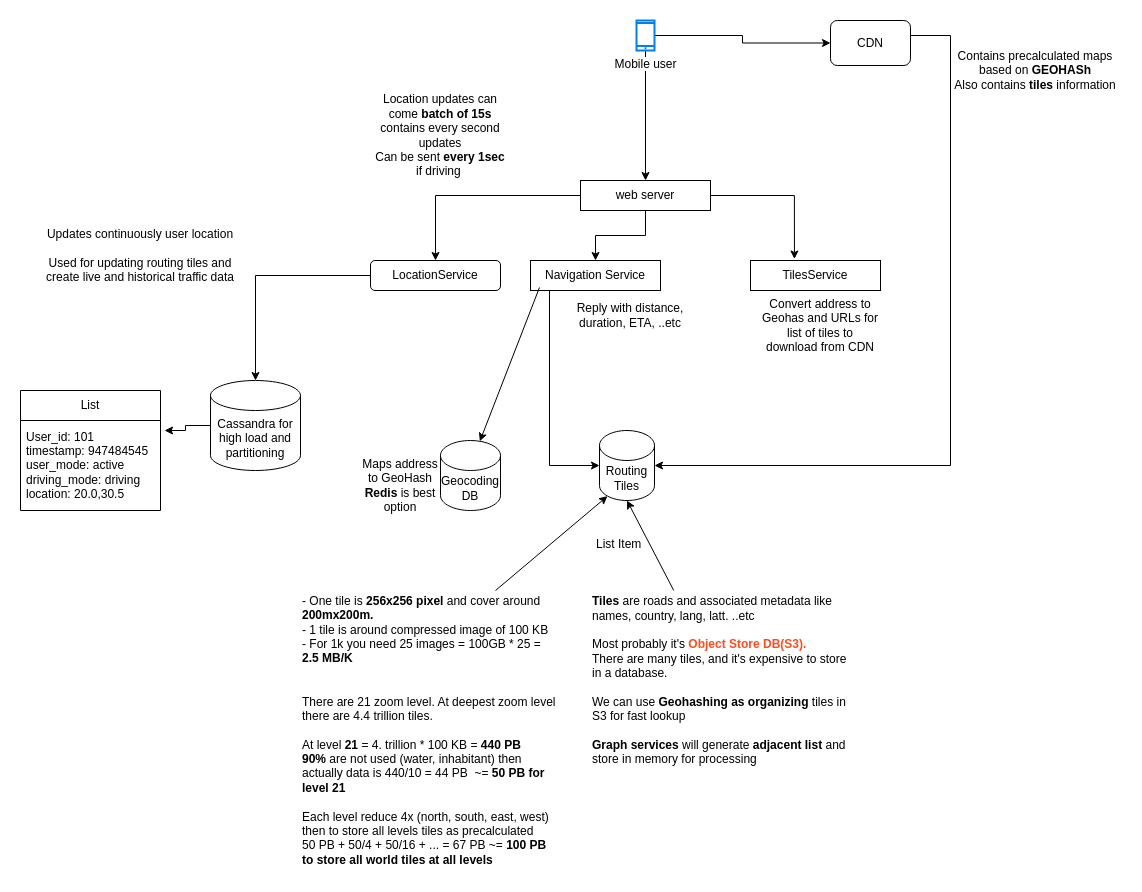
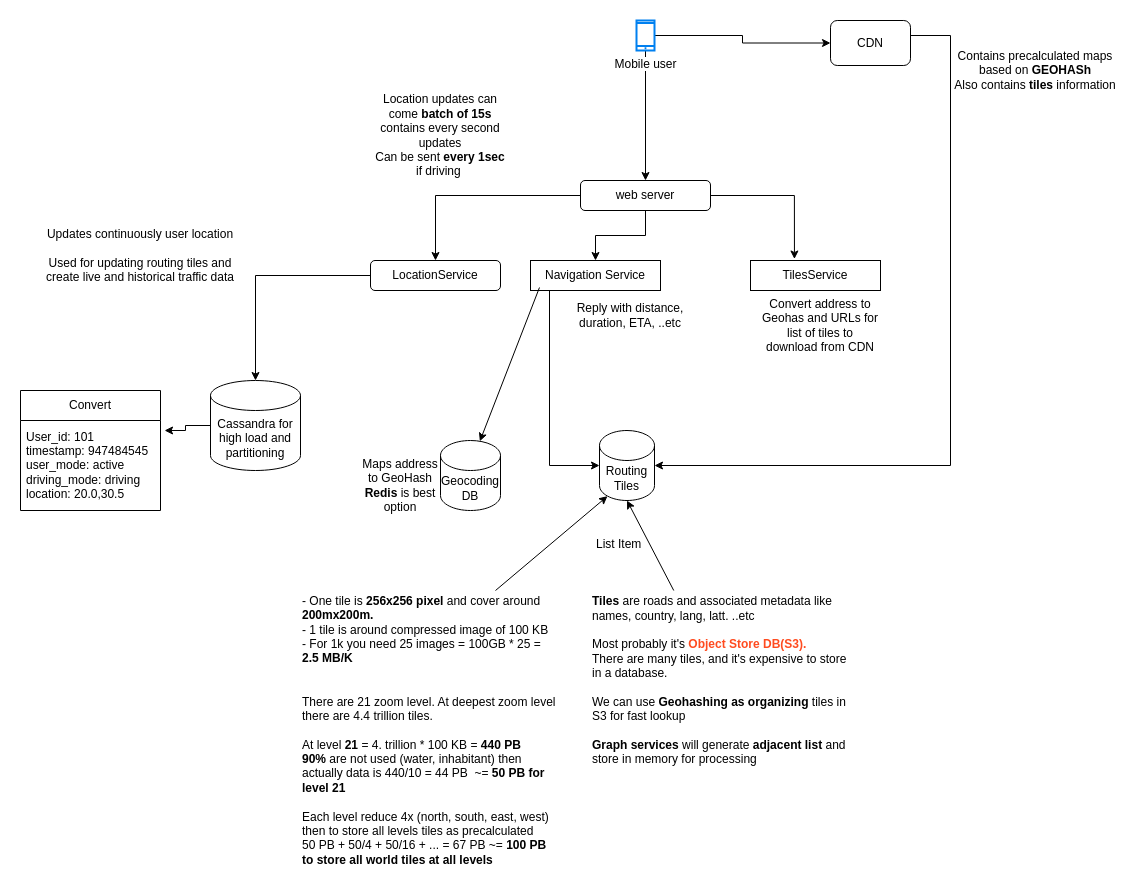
(646, 196) -> (646, 196)
(91, 406) -> (91, 406)
